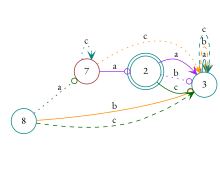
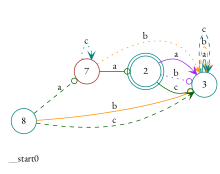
(146, 36) -> (146, 36)
(112, 71) -> (112, 71)
(53, 98) -> (53, 98)
none -> (24, 159)
